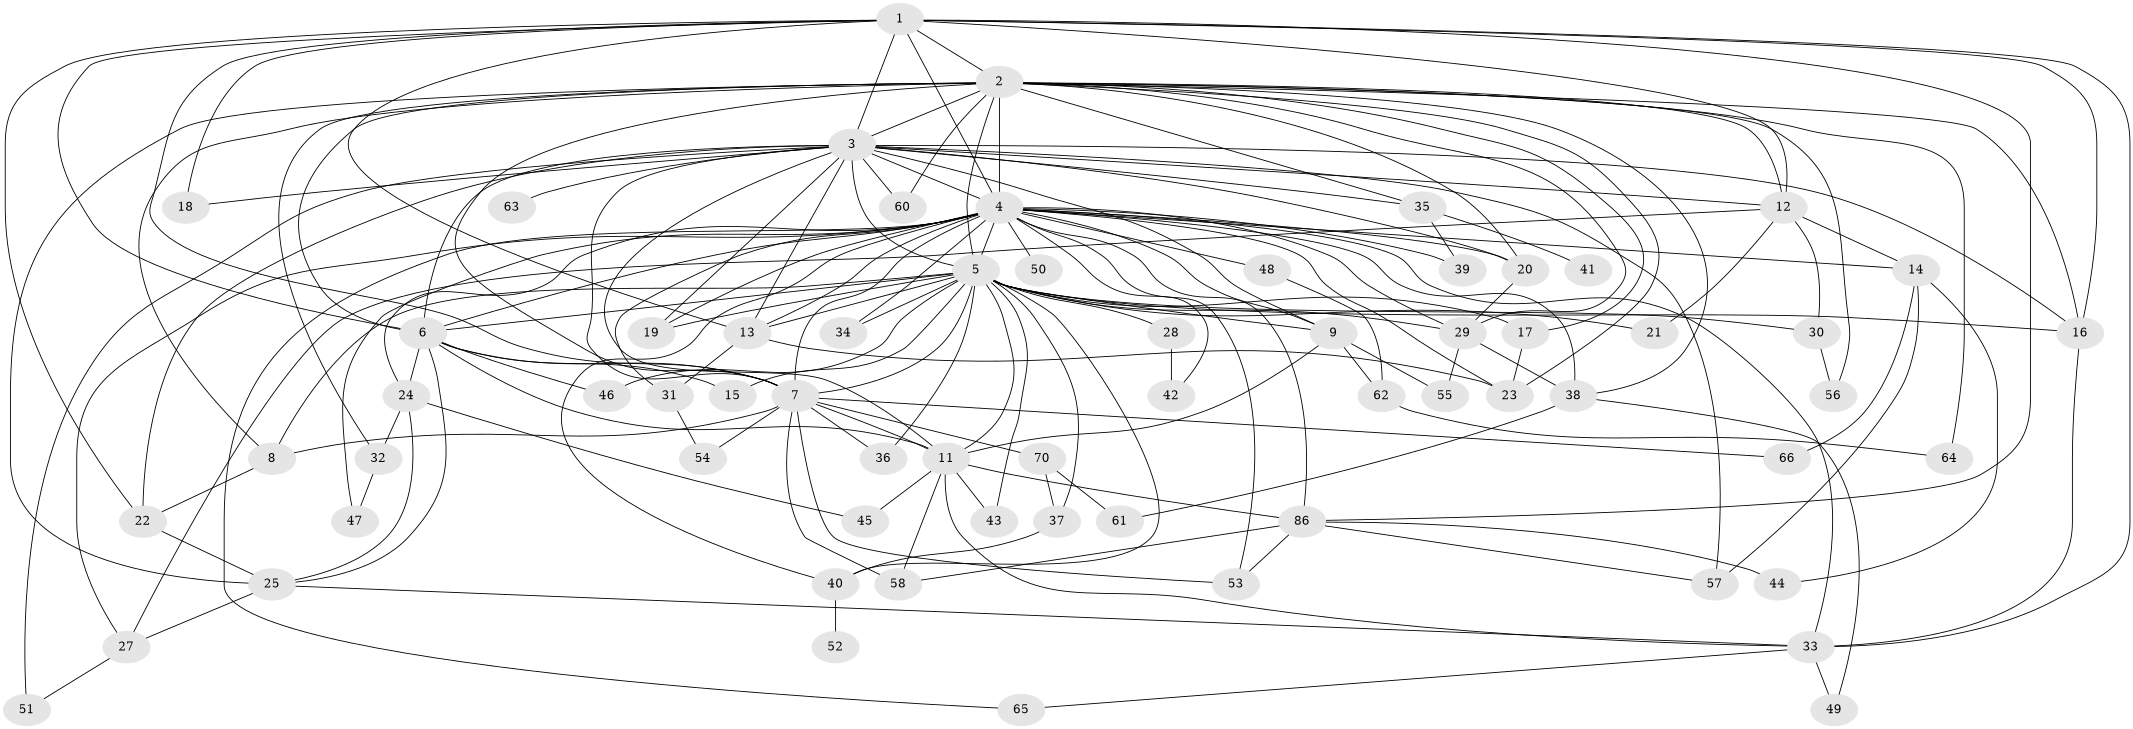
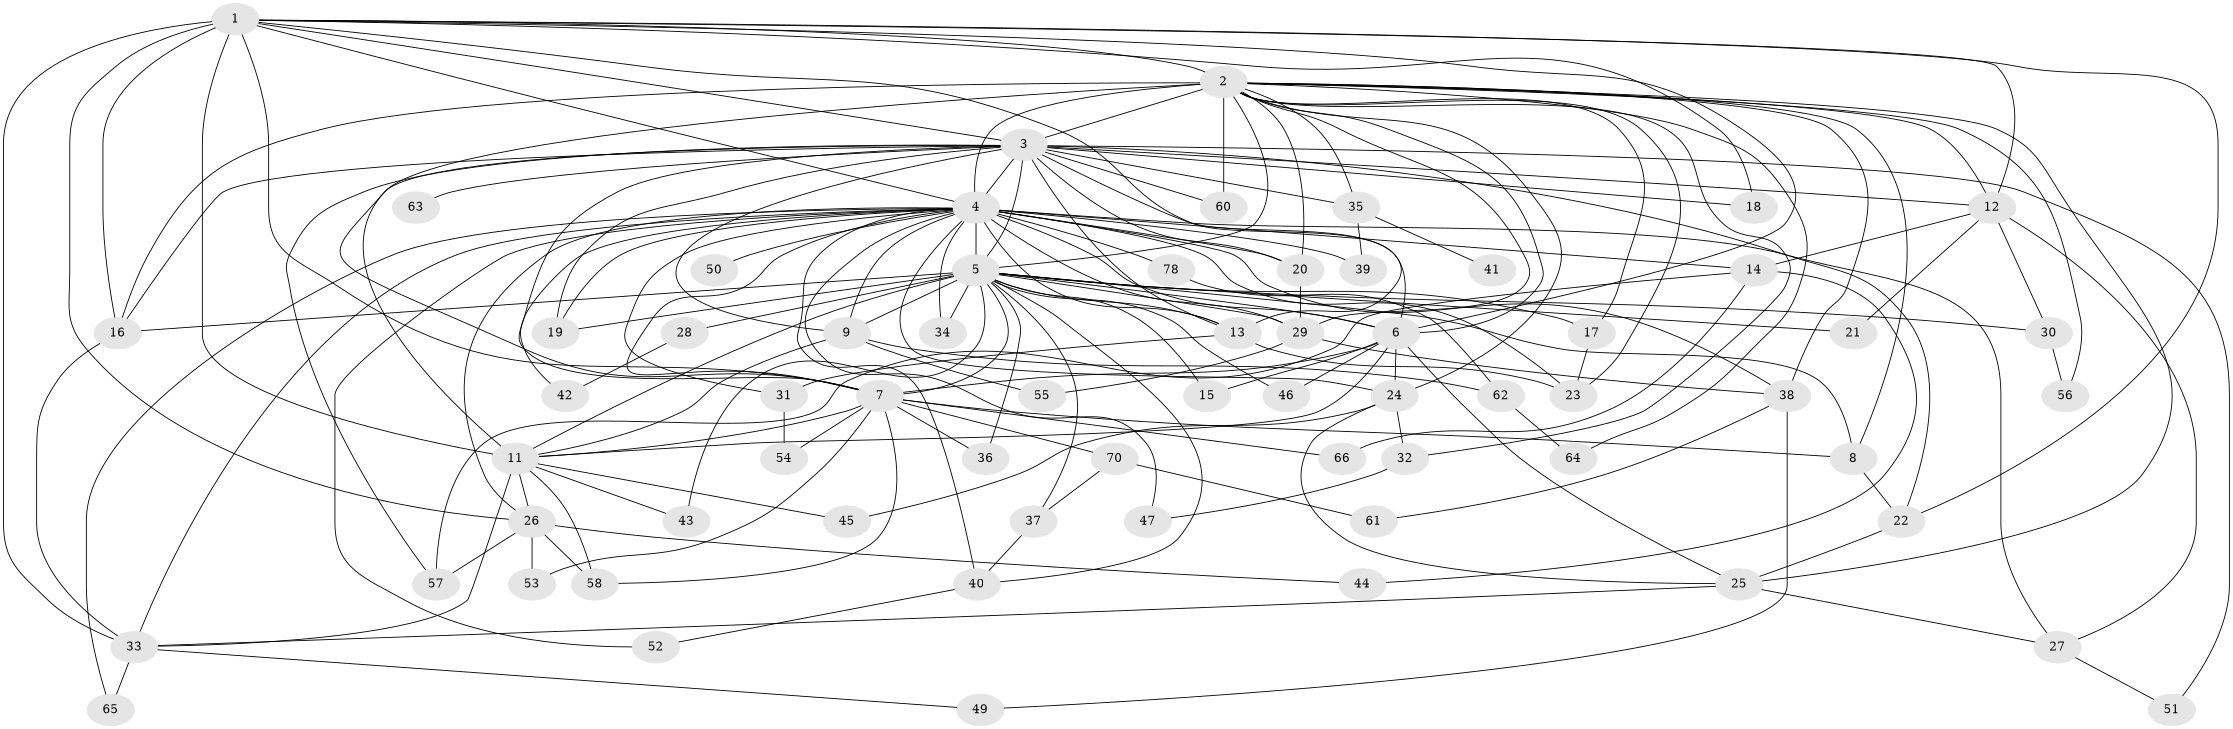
none -> (1507, 168)
(1267, 270) -> (1171, 270)
(1225, 330) -> (382, 343)
none -> (207, 344)
(1302, 522) -> (532, 522)
